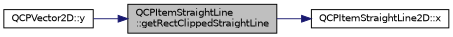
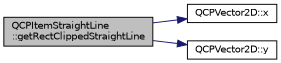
(106, 19) -> (165, 42)
(380, 19) -> (232, 13)
